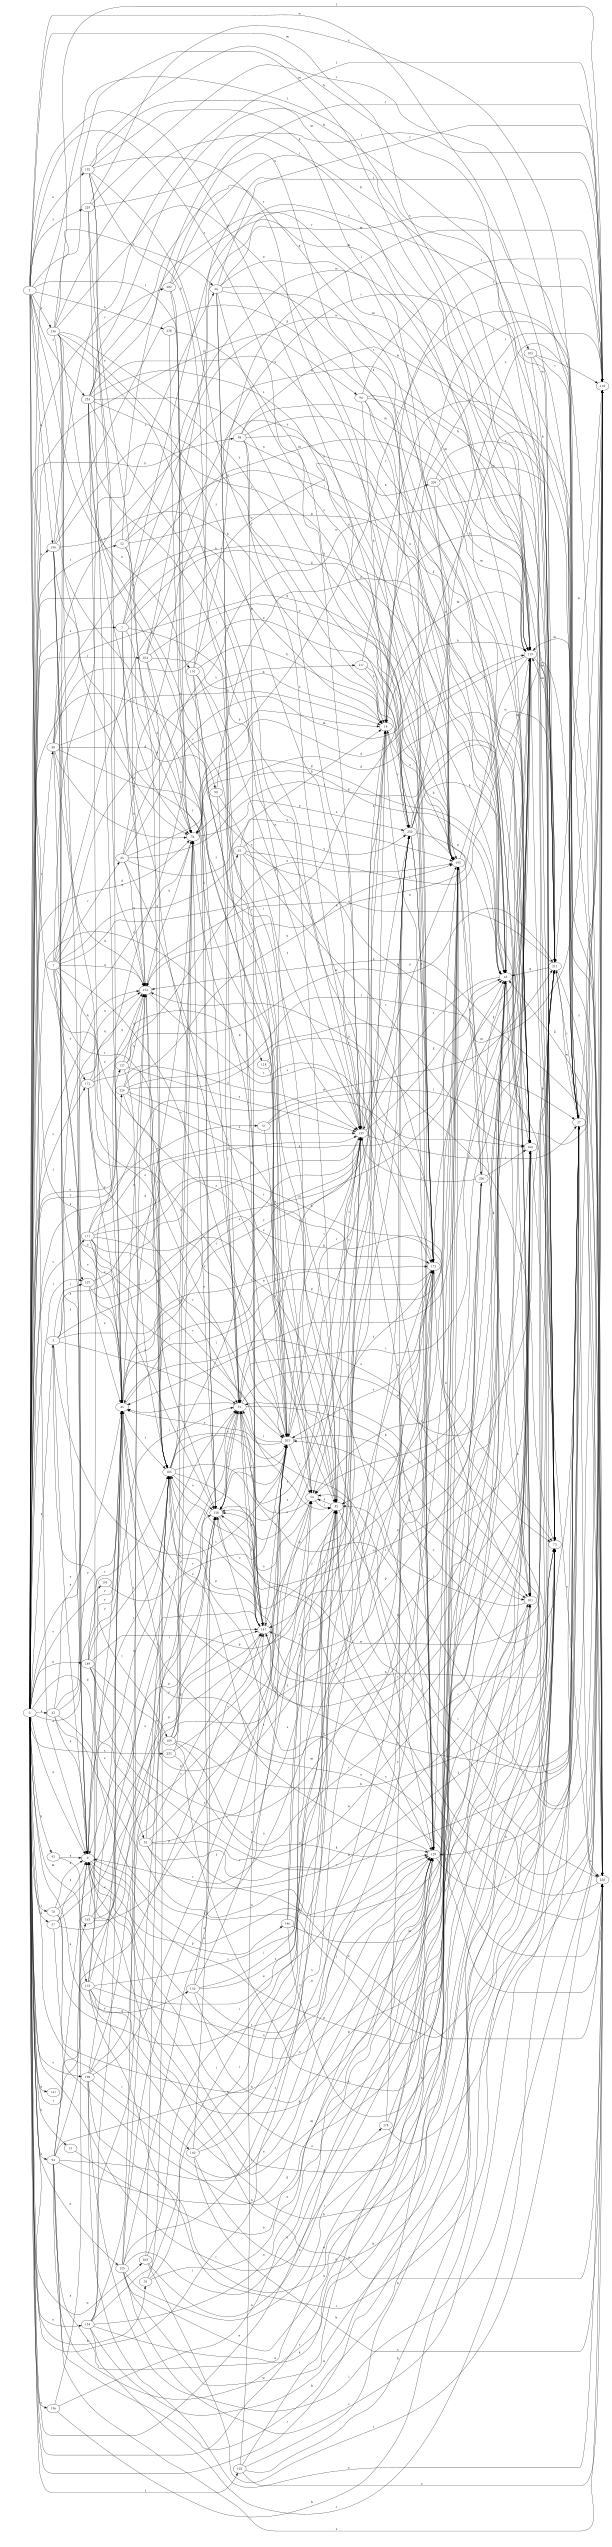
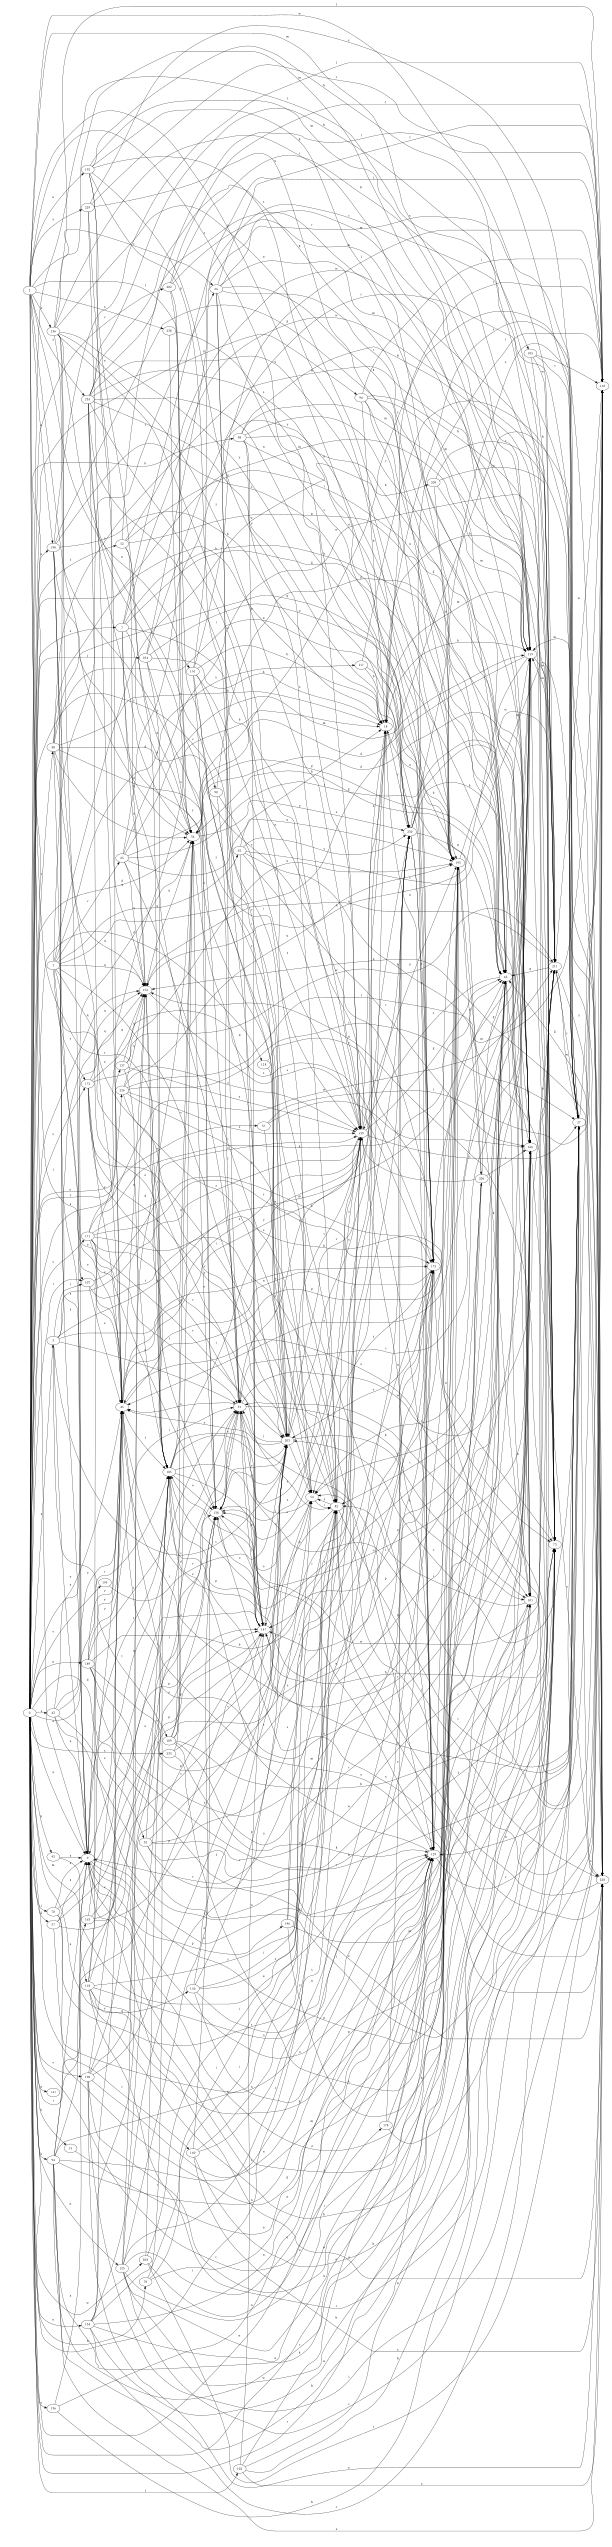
none -> (219, 1287)
